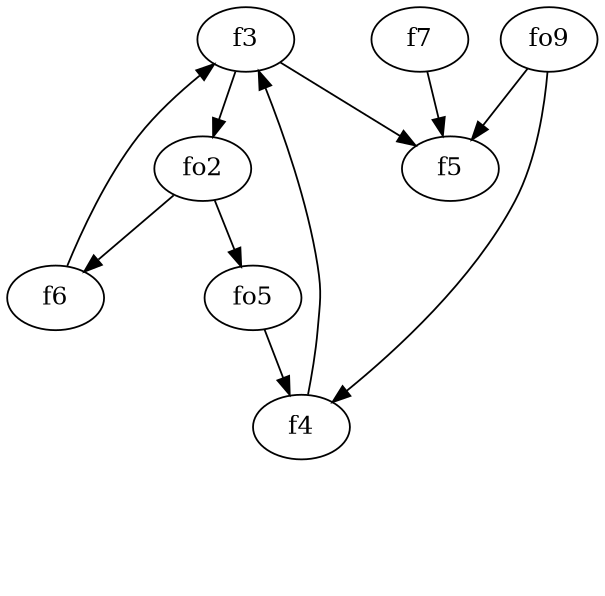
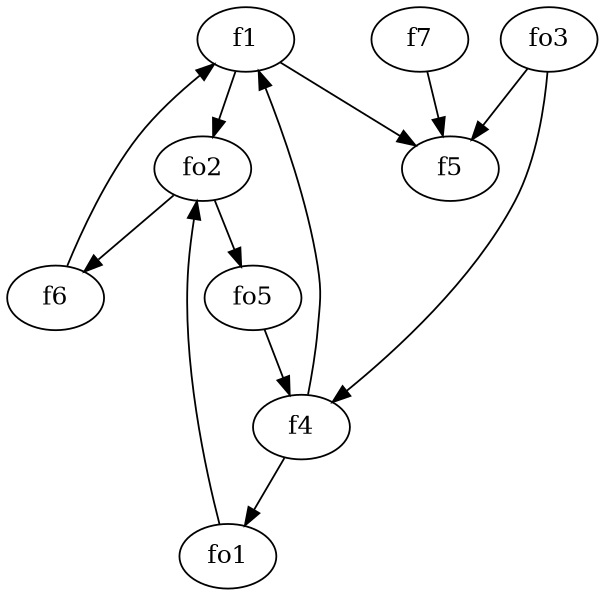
(246, 39) -> (246, 39)
(549, 39) -> (549, 39)
none -> (228, 556)
